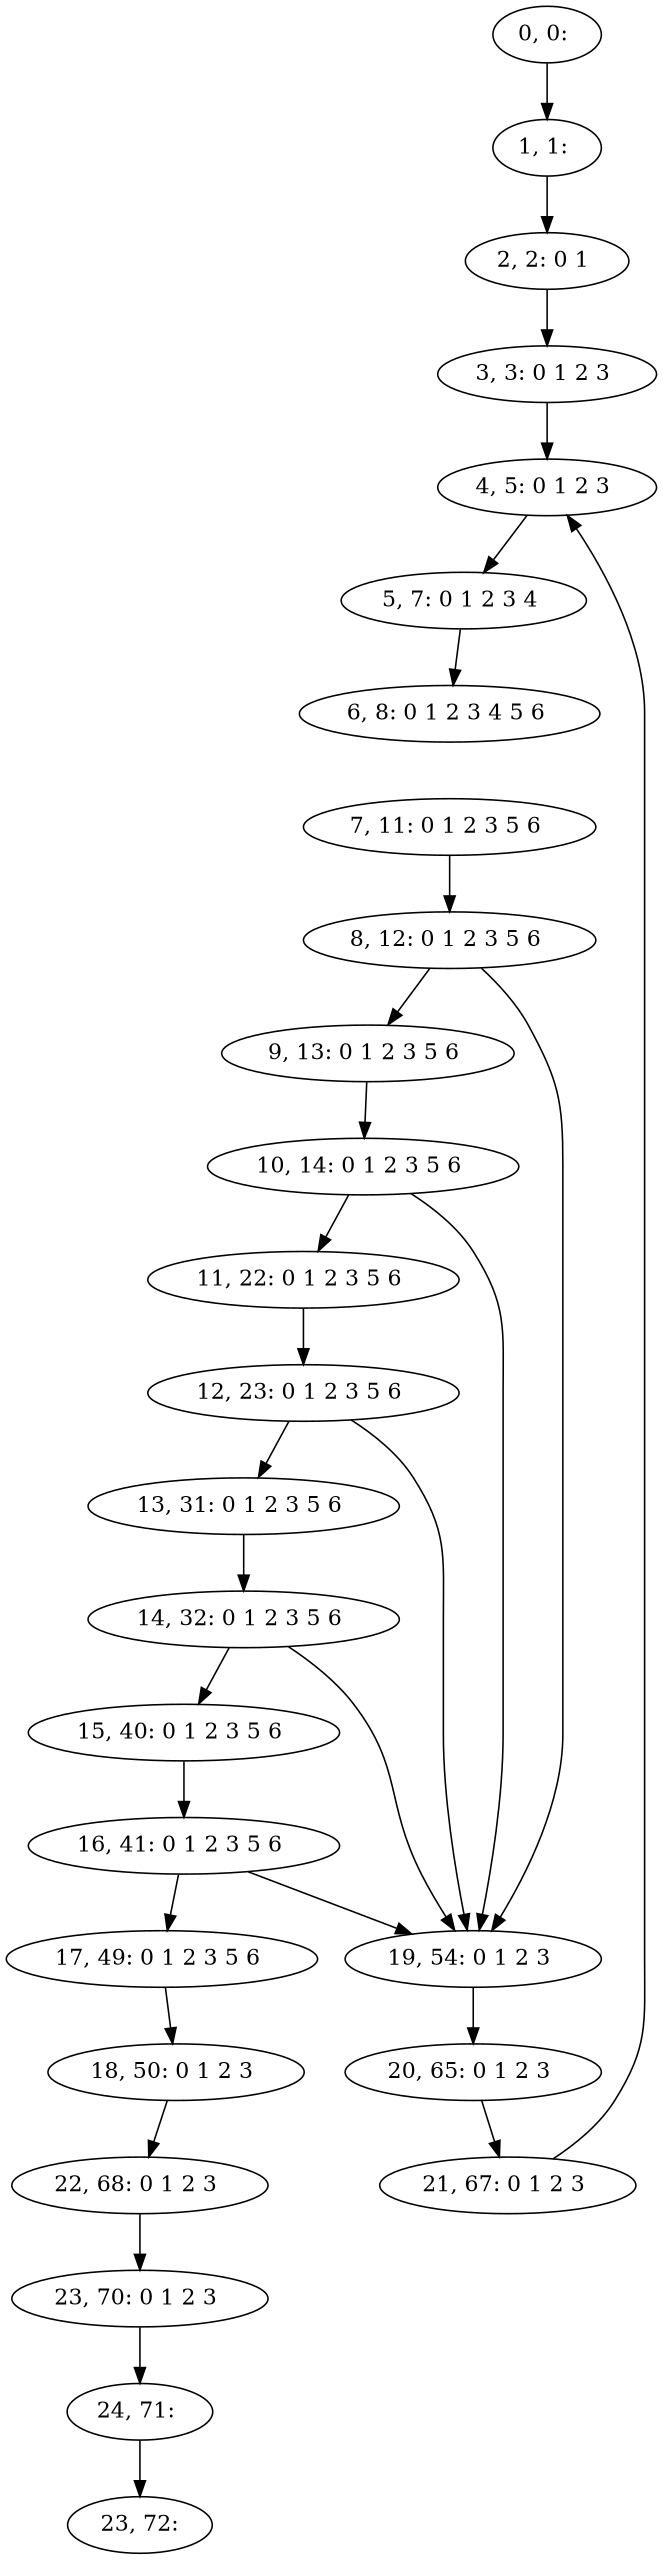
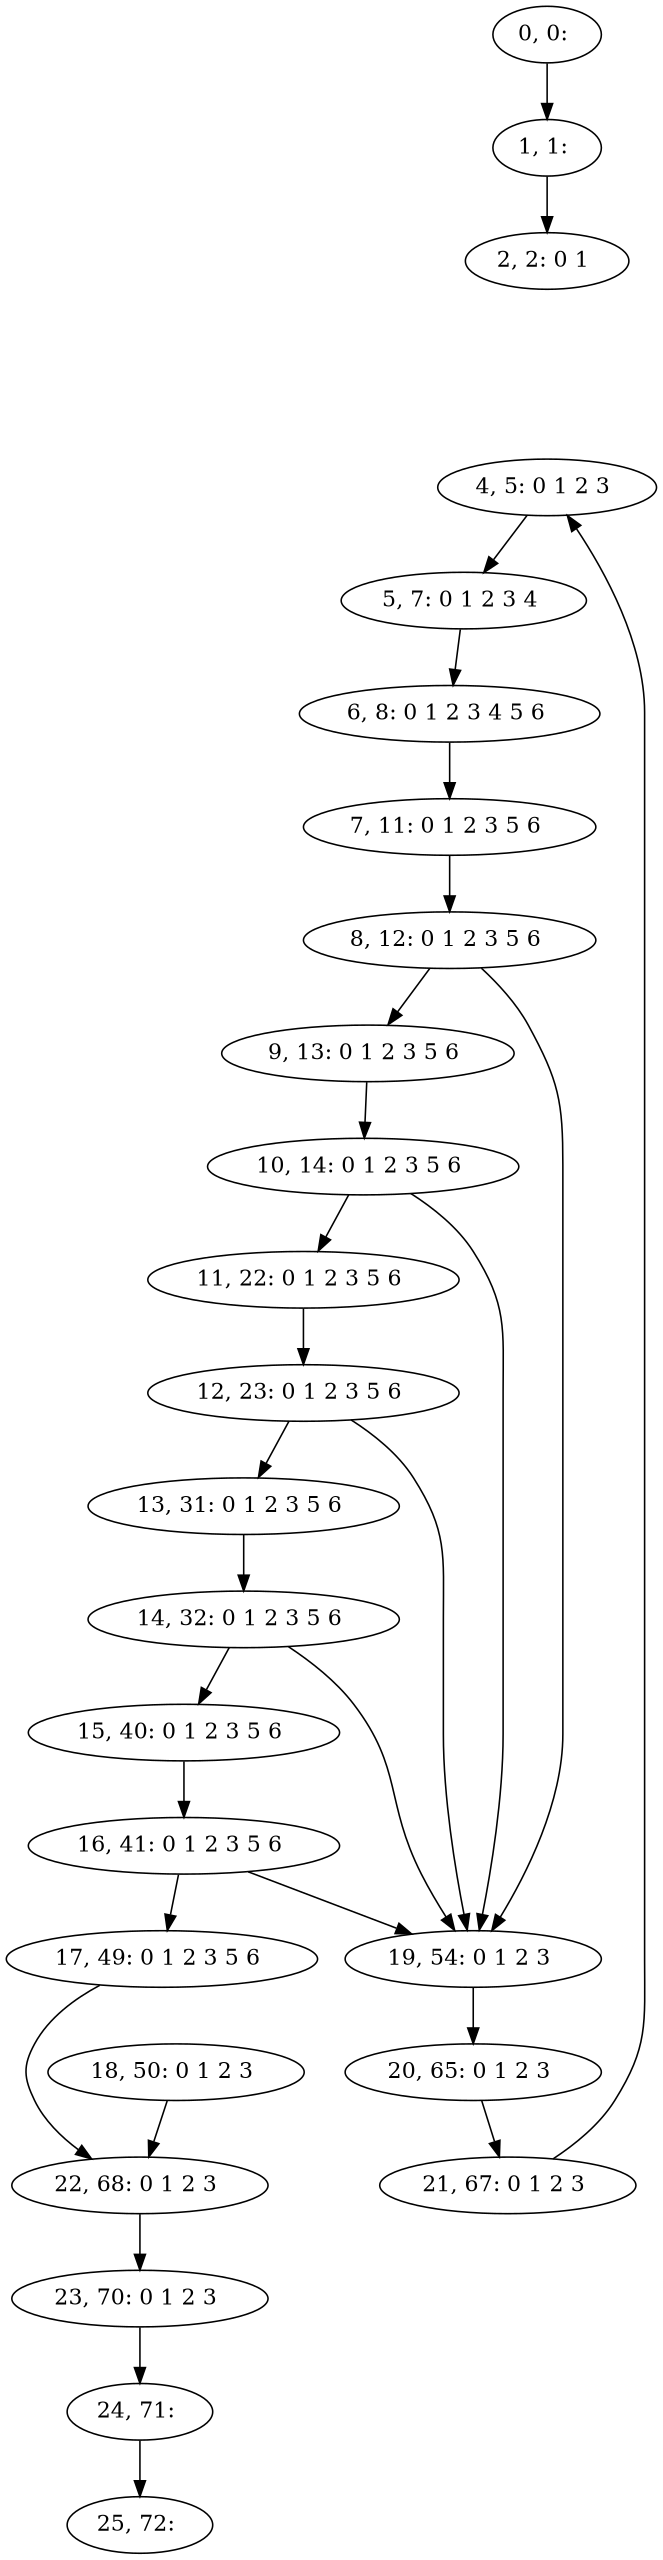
(547, 374) -> none
none -> (450, 763)
(168, 2008) -> (27, 2061)
(140, 2525) -> (140, 2525)
